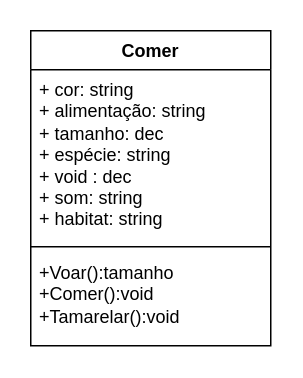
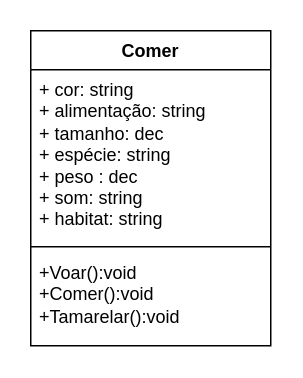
(132, 156) -> (132, 156)
(118, 296) -> (118, 296)
